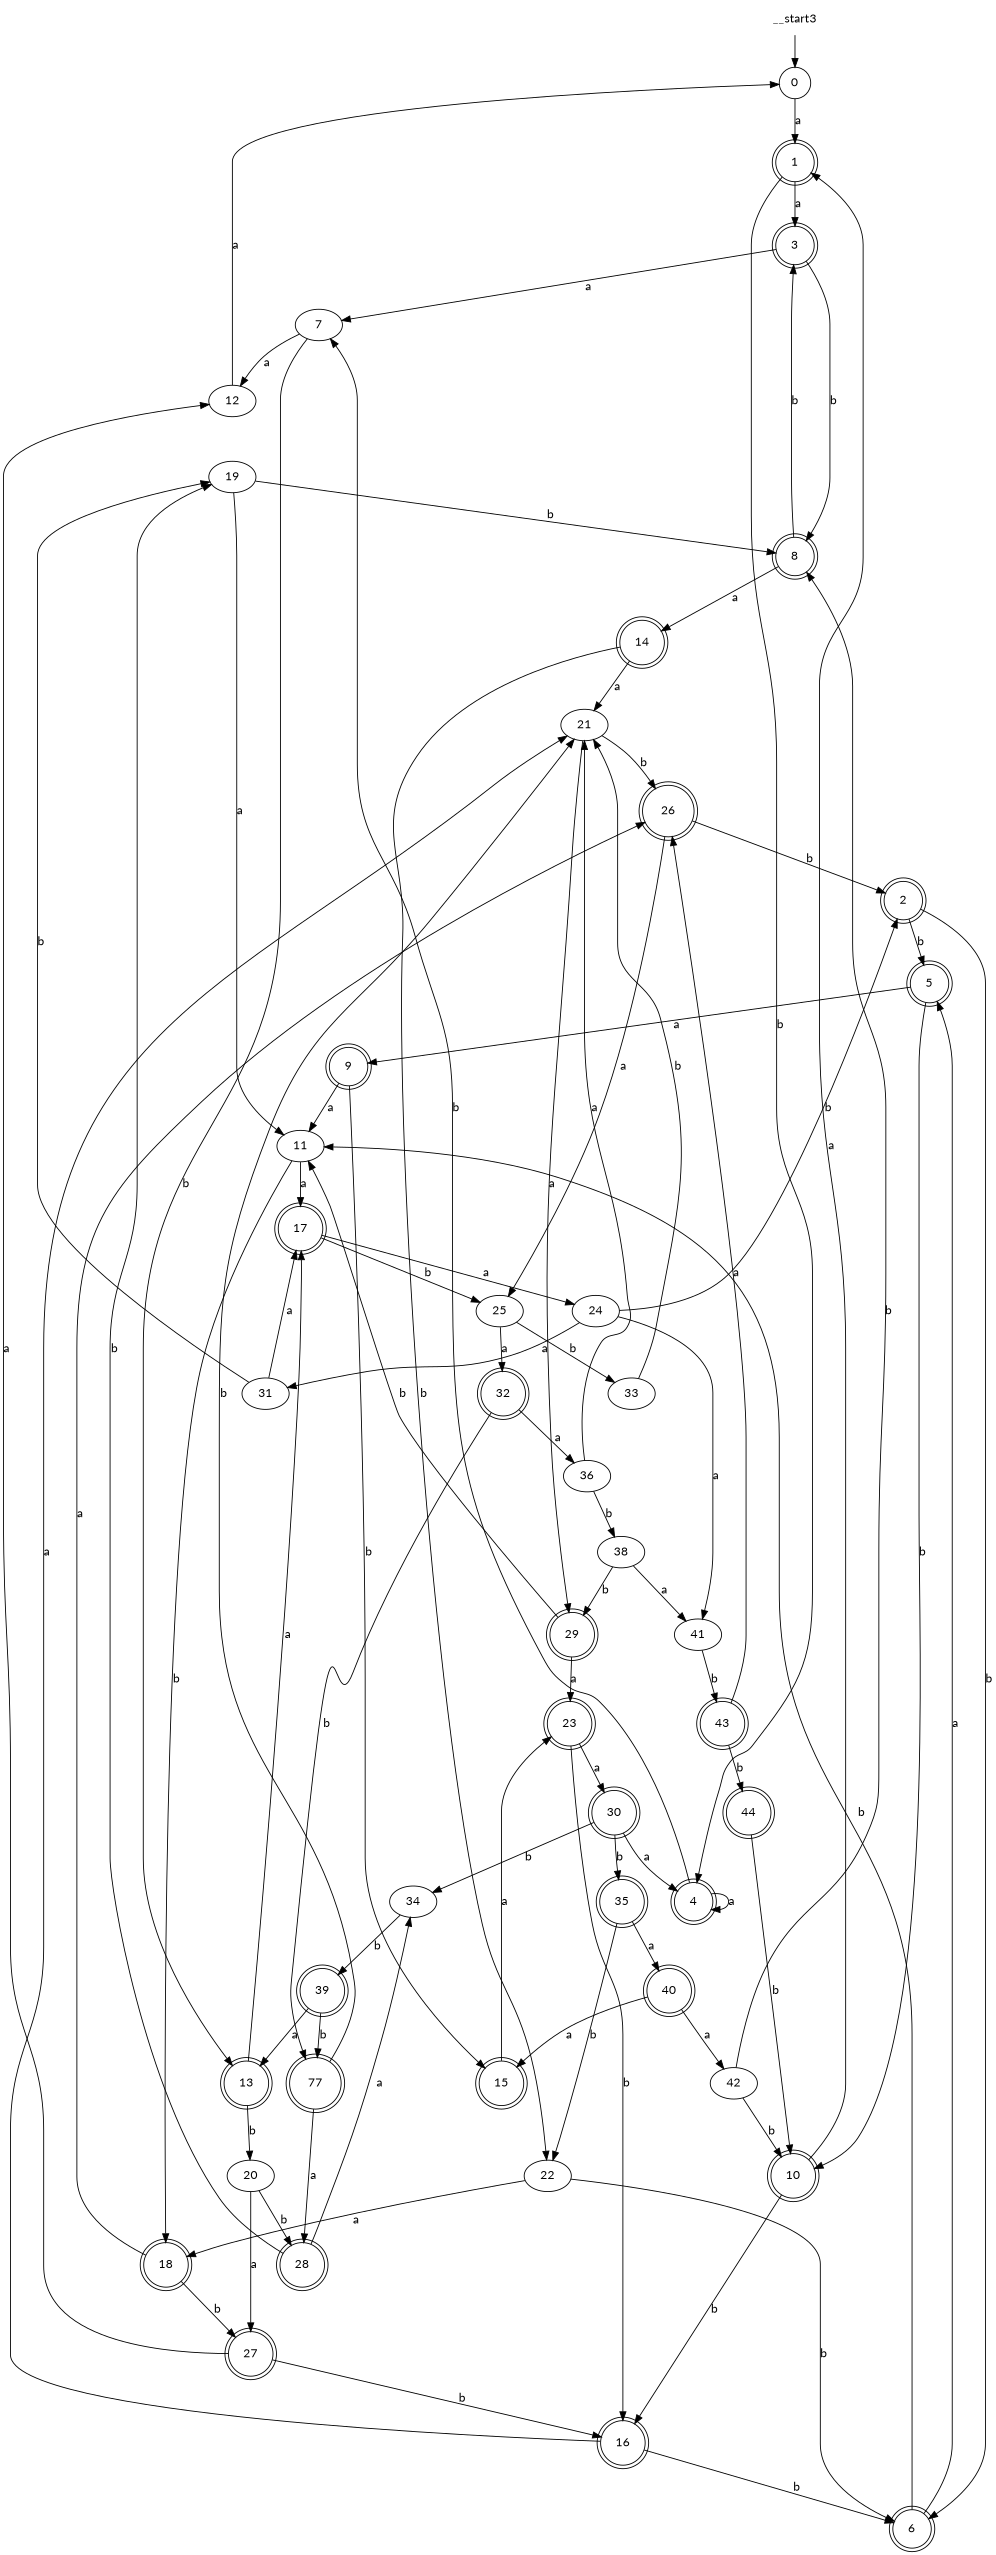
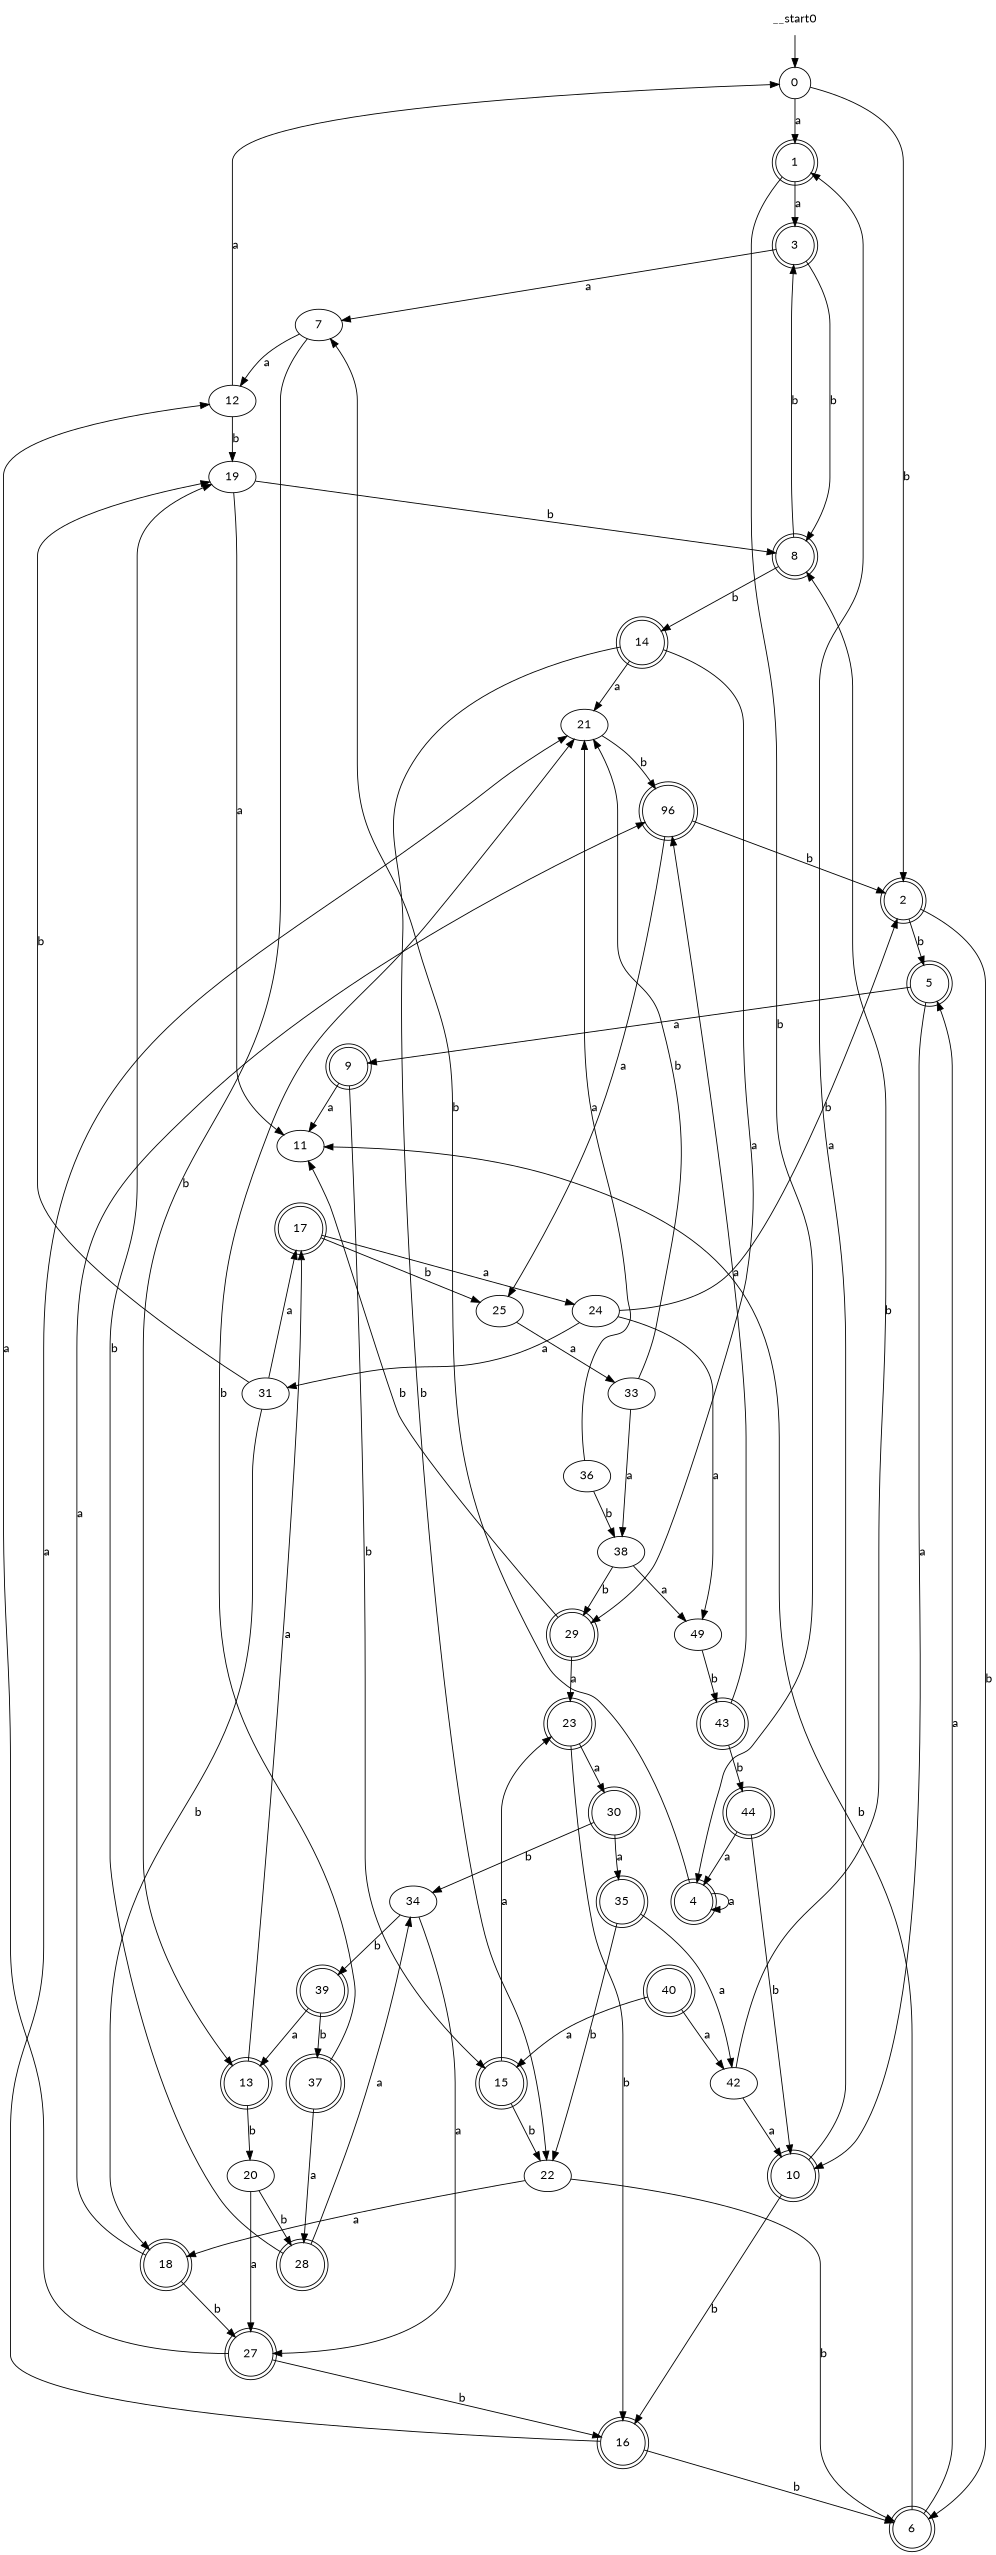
(795, 19) -> (795, 19)
none -> (232, 435)
none -> (903, 453)
(735, 598) -> (735, 598)
(668, 811) -> (668, 811)
(551, 1151) -> (749, 1133)
(301, 1180) -> none
(573, 1349) -> (573, 1349)
(503, 1394) -> none
none -> (627, 1468)
(923, 1552) -> (923, 1552)
(698, 1635) -> (698, 1635)
(172, 1686) -> (172, 1828)
(620, 1857) -> (620, 1857)
(643, 1863) -> (723, 1855)
(643, 1942) -> (703, 1975)
(315, 2083) -> (315, 2083)
none -> (524, 2128)
(772, 2131) -> (772, 2131)
none -> (455, 2181)
